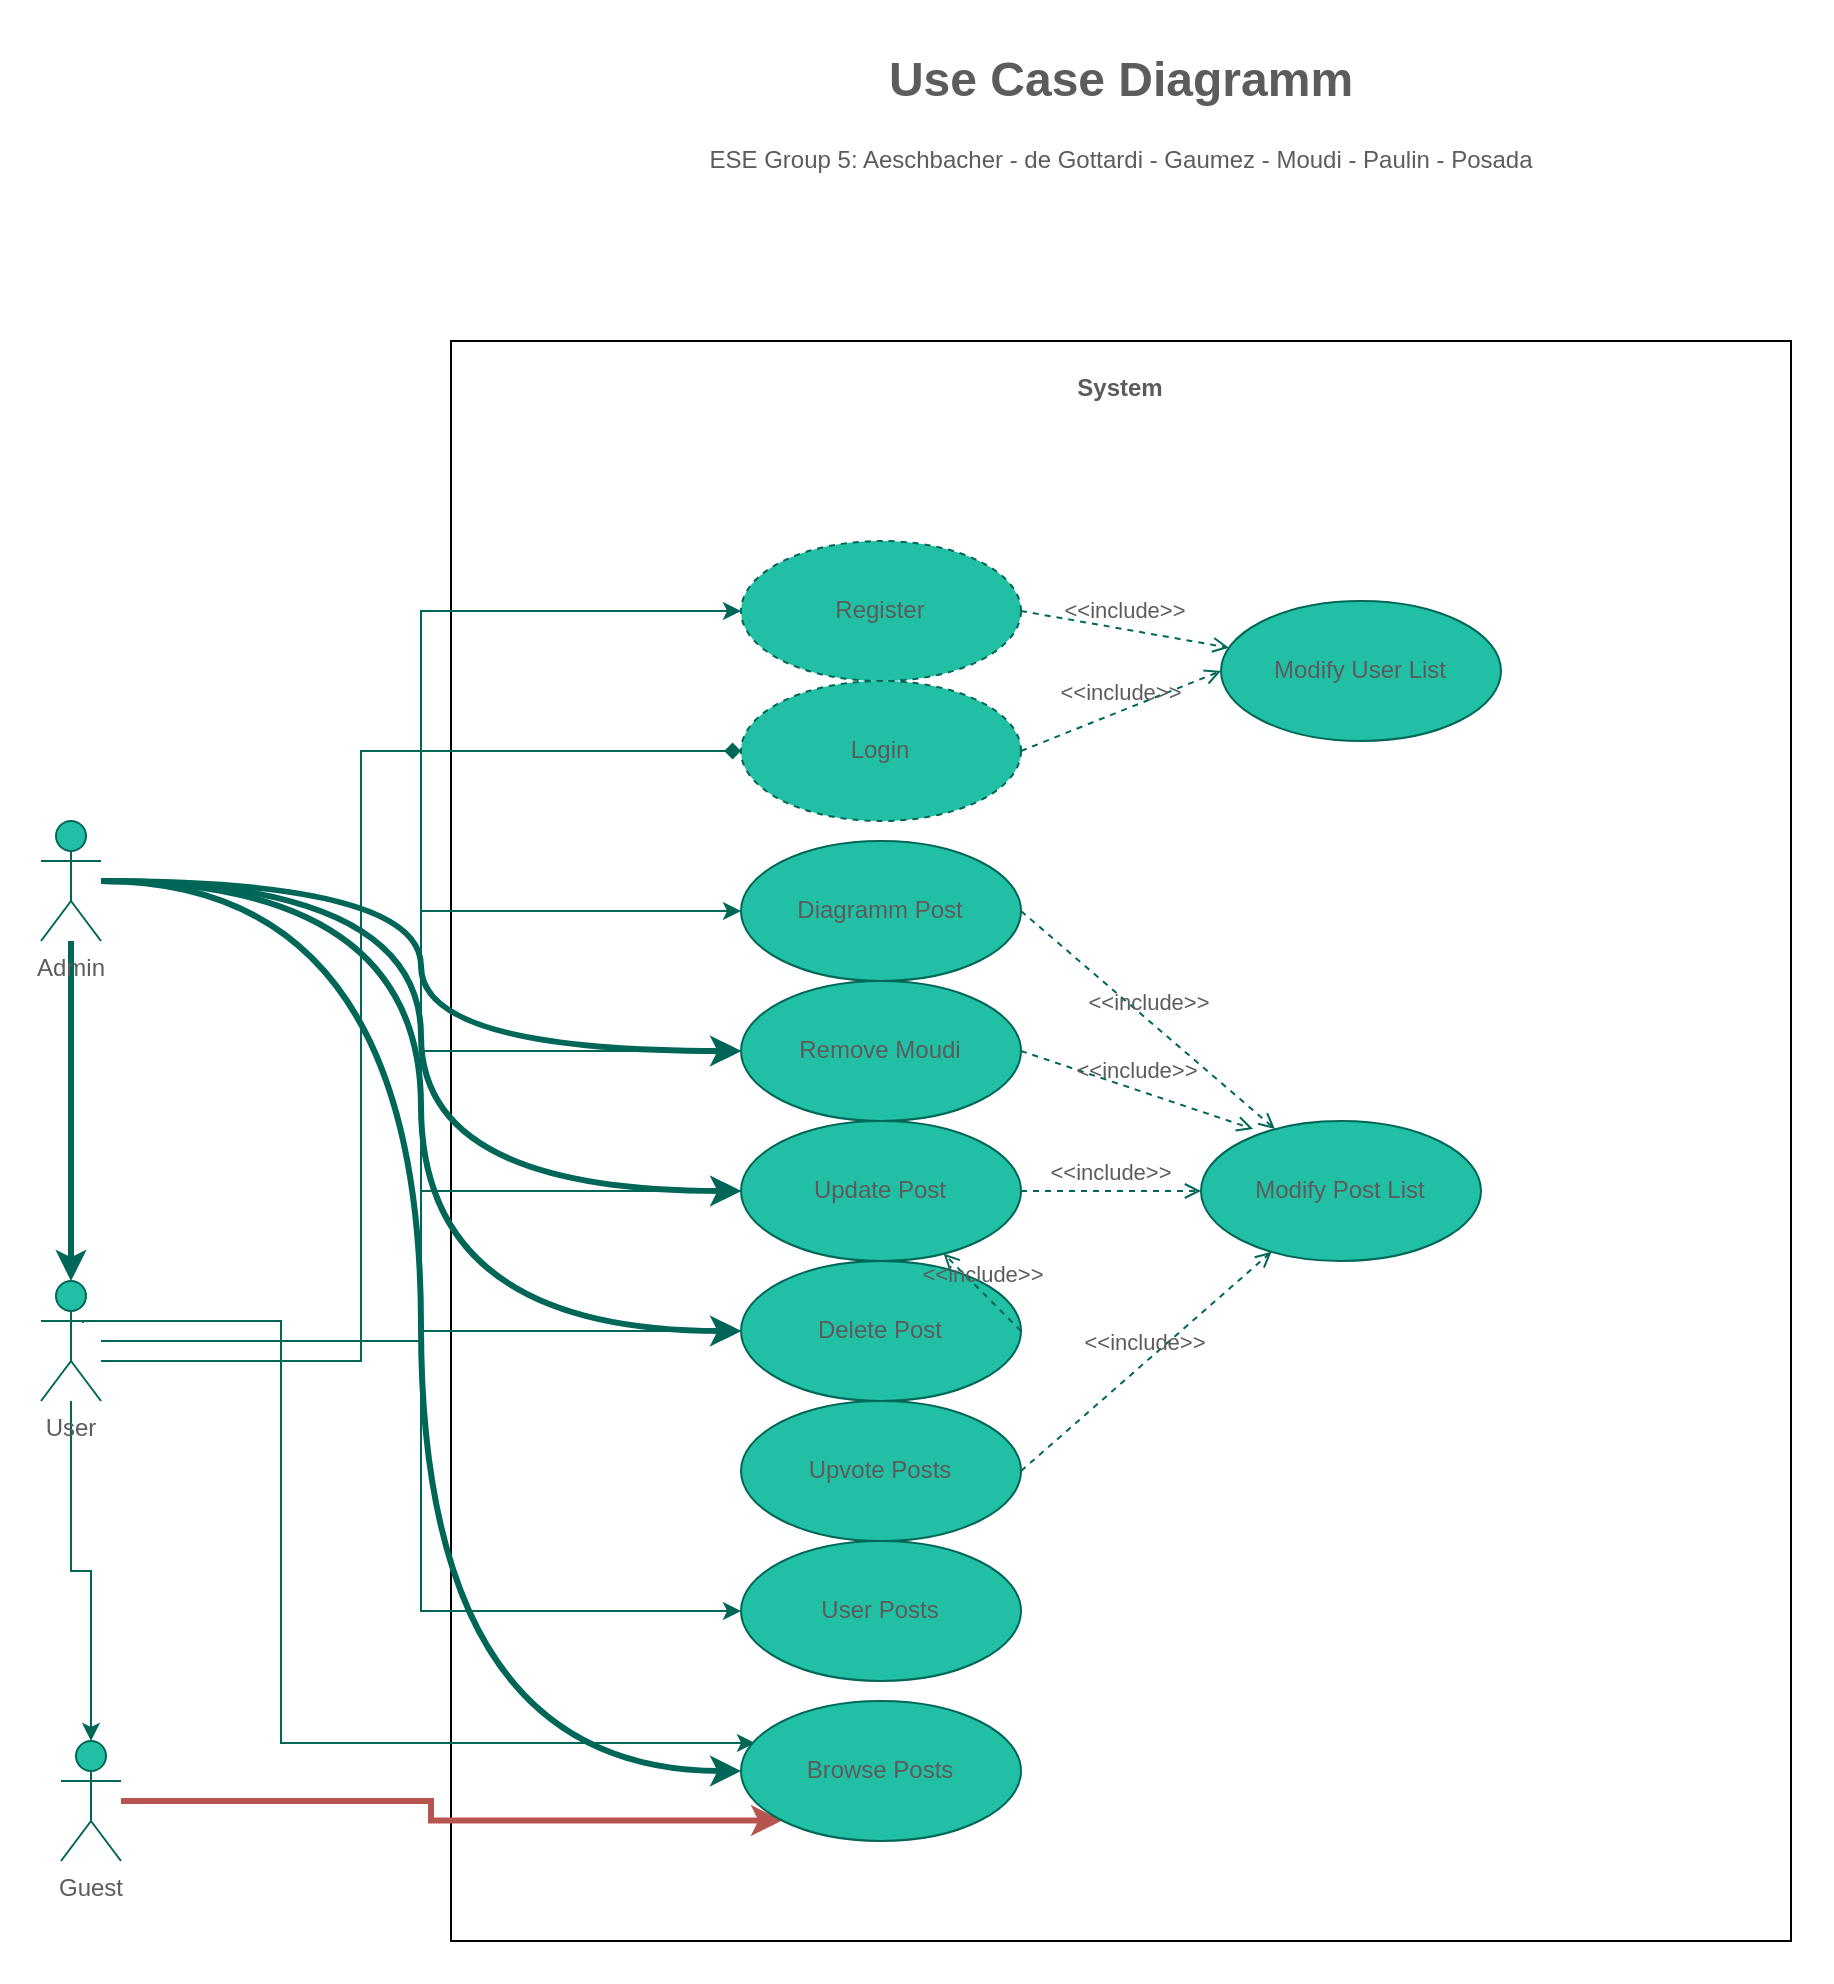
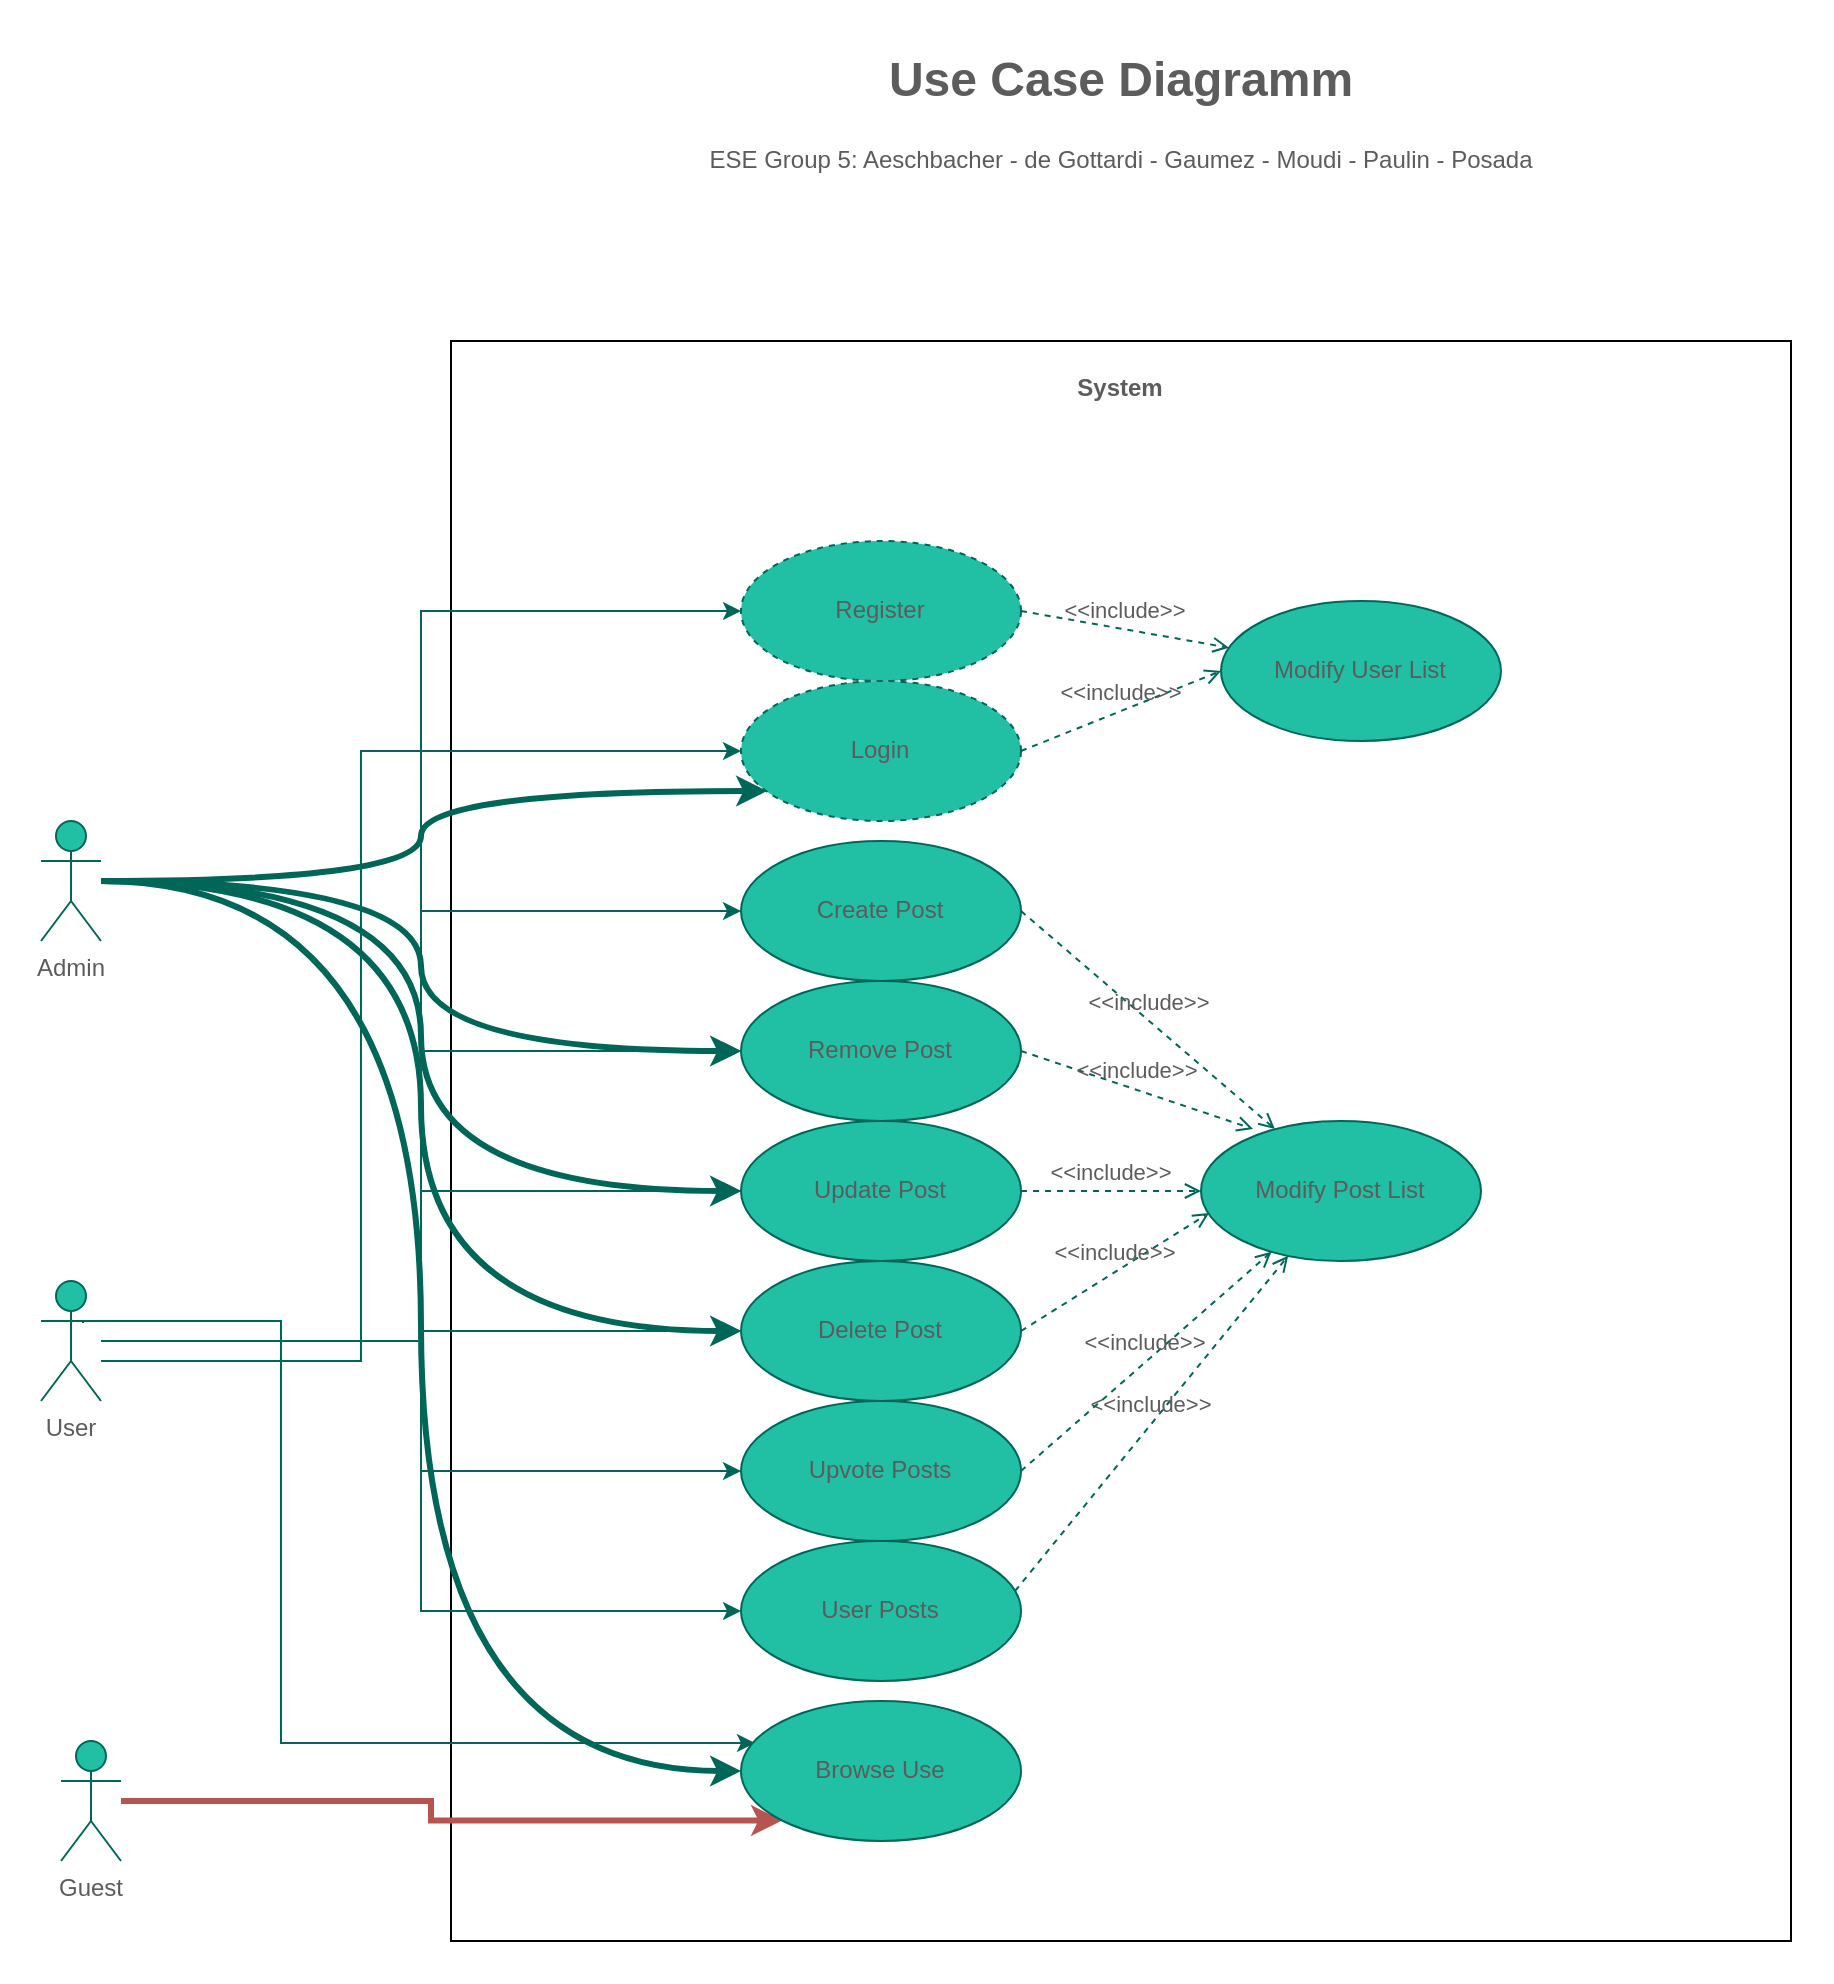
(725, 751) -> (726, 751)
(881, 911) -> (881, 911)
(881, 1051) -> (881, 1051)
(71, 1102) -> (582, 795)
(957, 1267) -> (1113, 1273)
none -> (1149, 1426)
(74, 1571) -> (576, 1471)
(881, 1771) -> (881, 1771)
